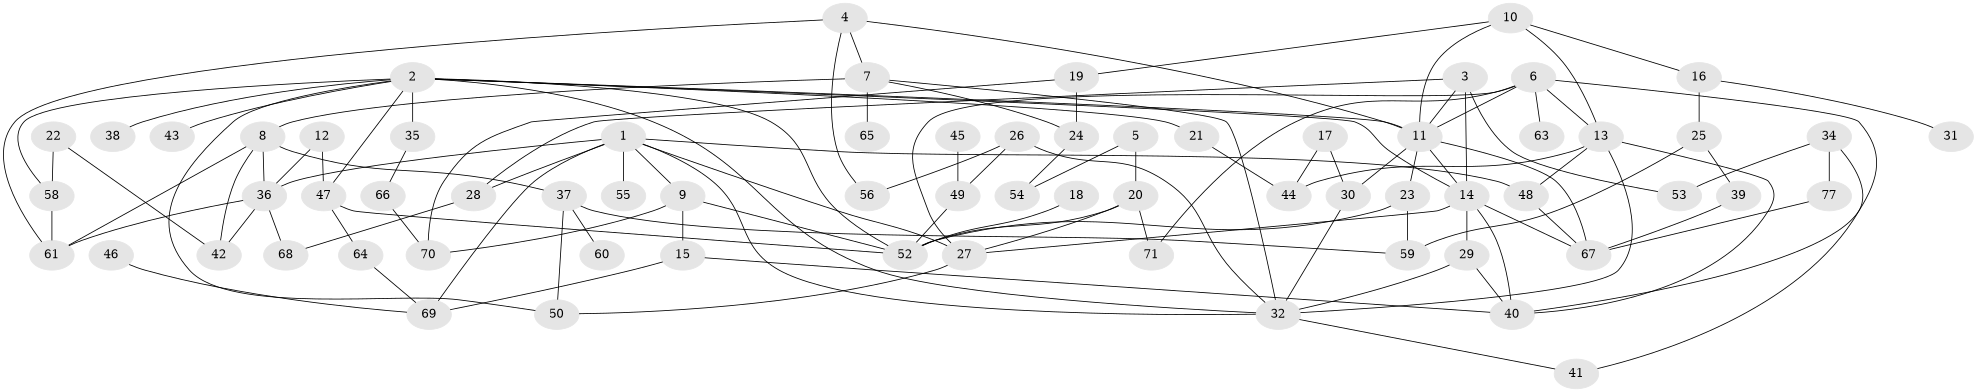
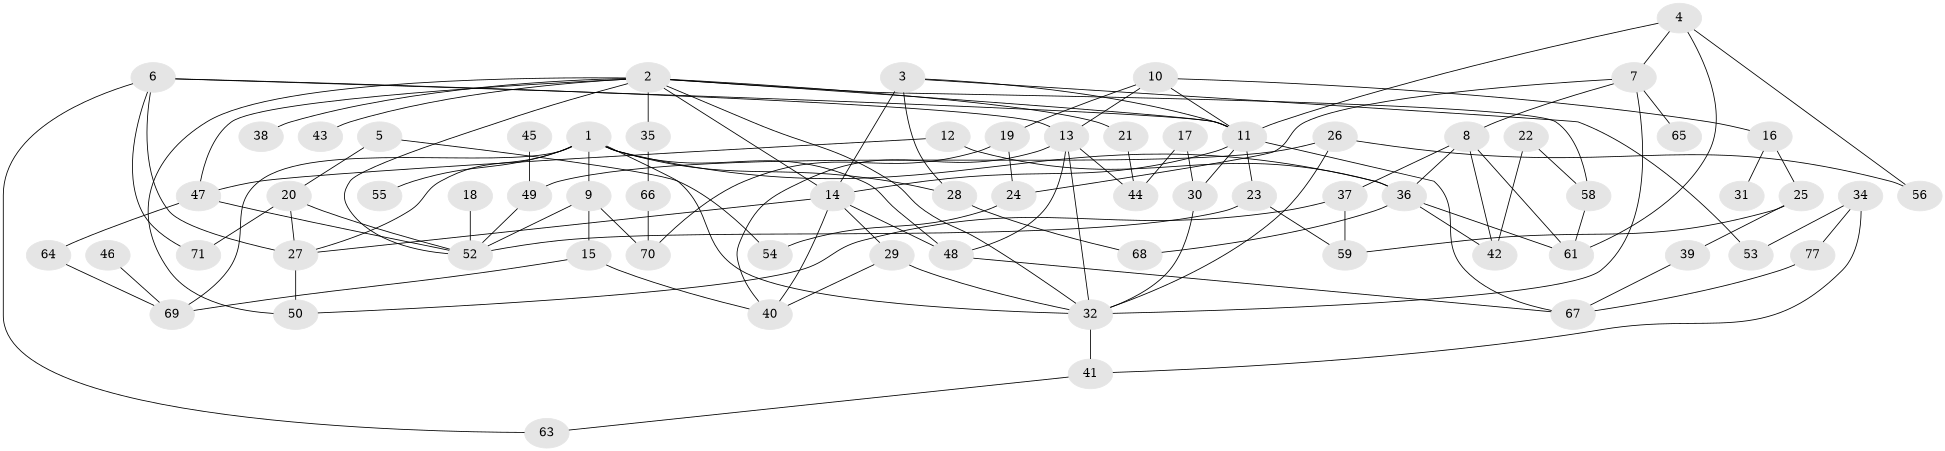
(1872, 185) -> none
(1528, 226) -> (884, 222)
(602, 255) -> none
none -> (819, 404)
